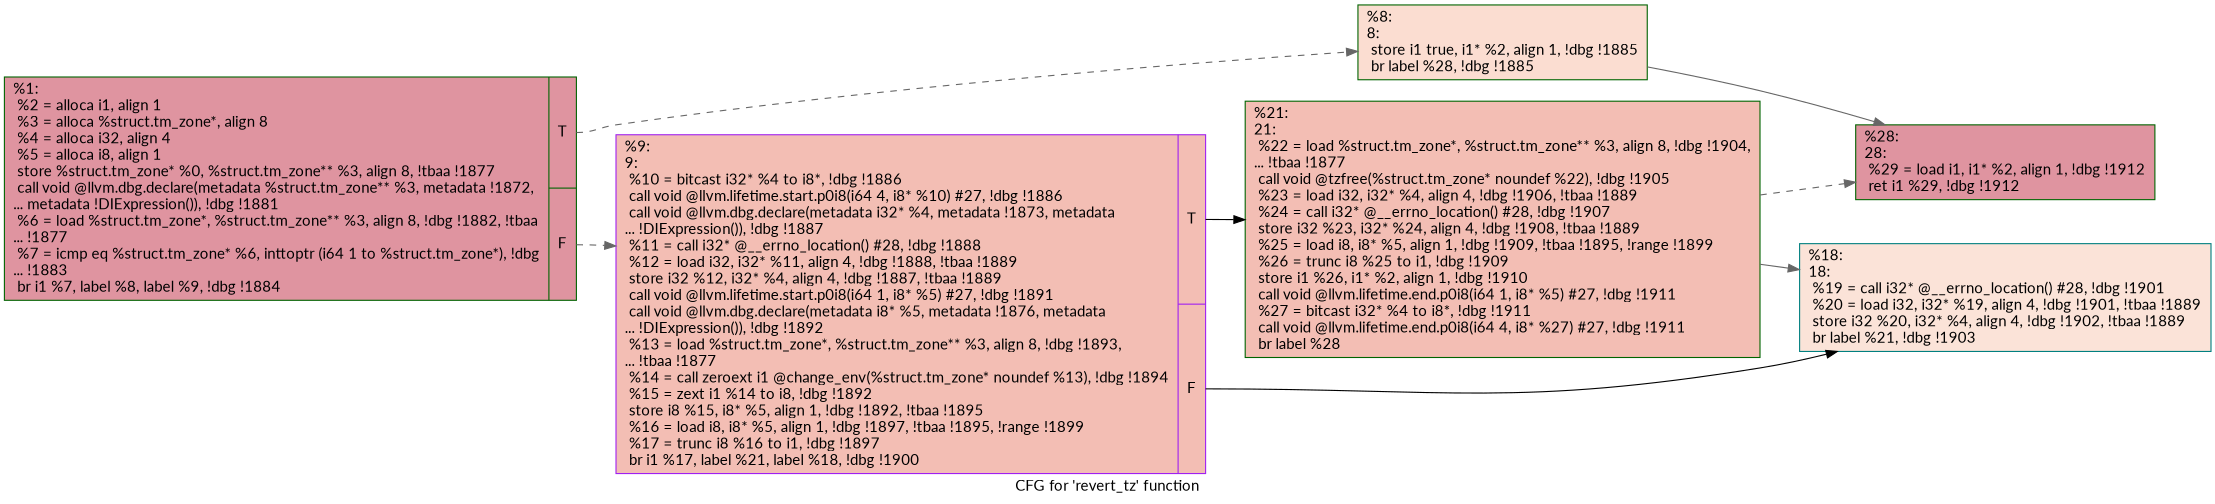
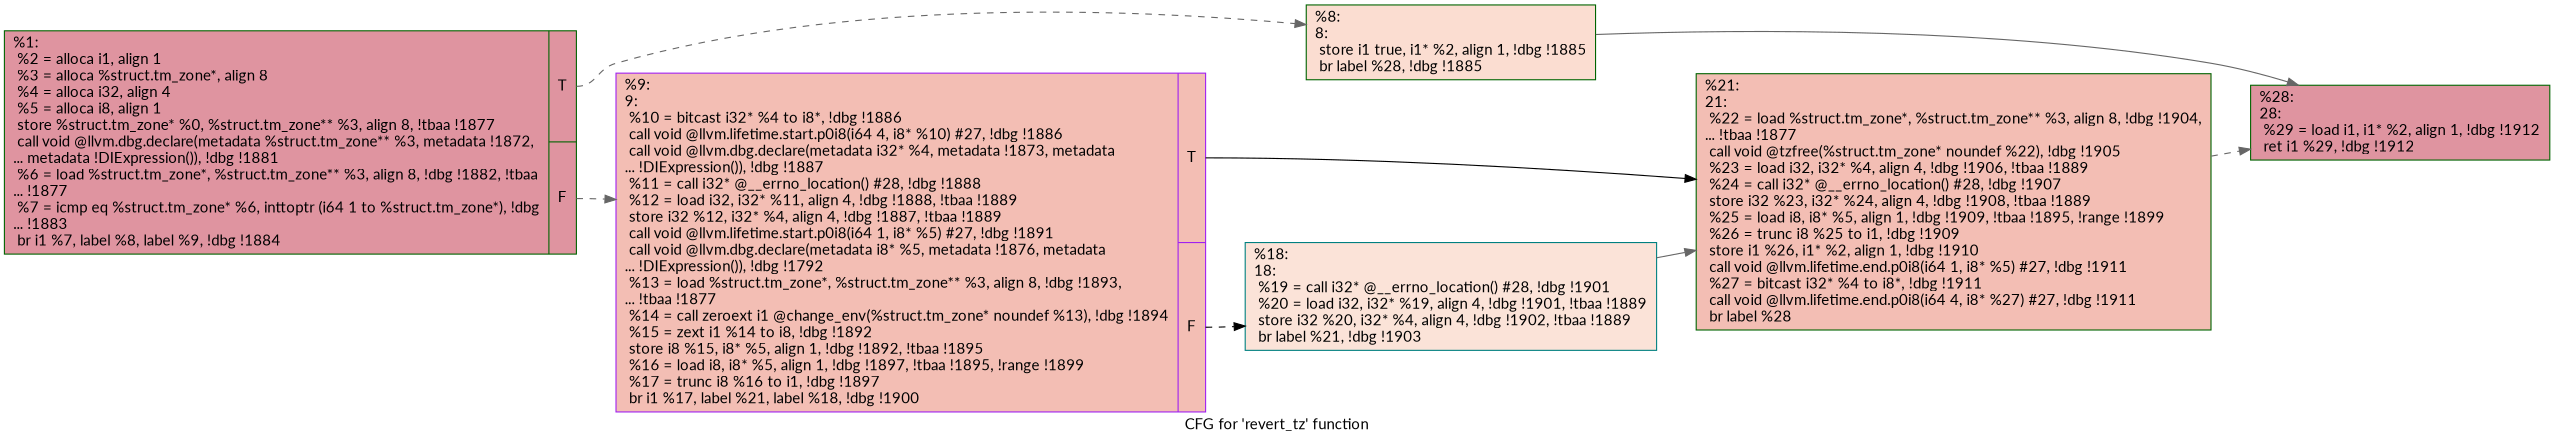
(1774, 266) -> (1671, 255)
(724, 328) -> (724, 267)
(1517, 392) -> (1220, 327)
